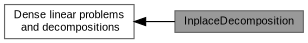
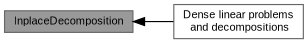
(160, 22) -> (159, 22)
